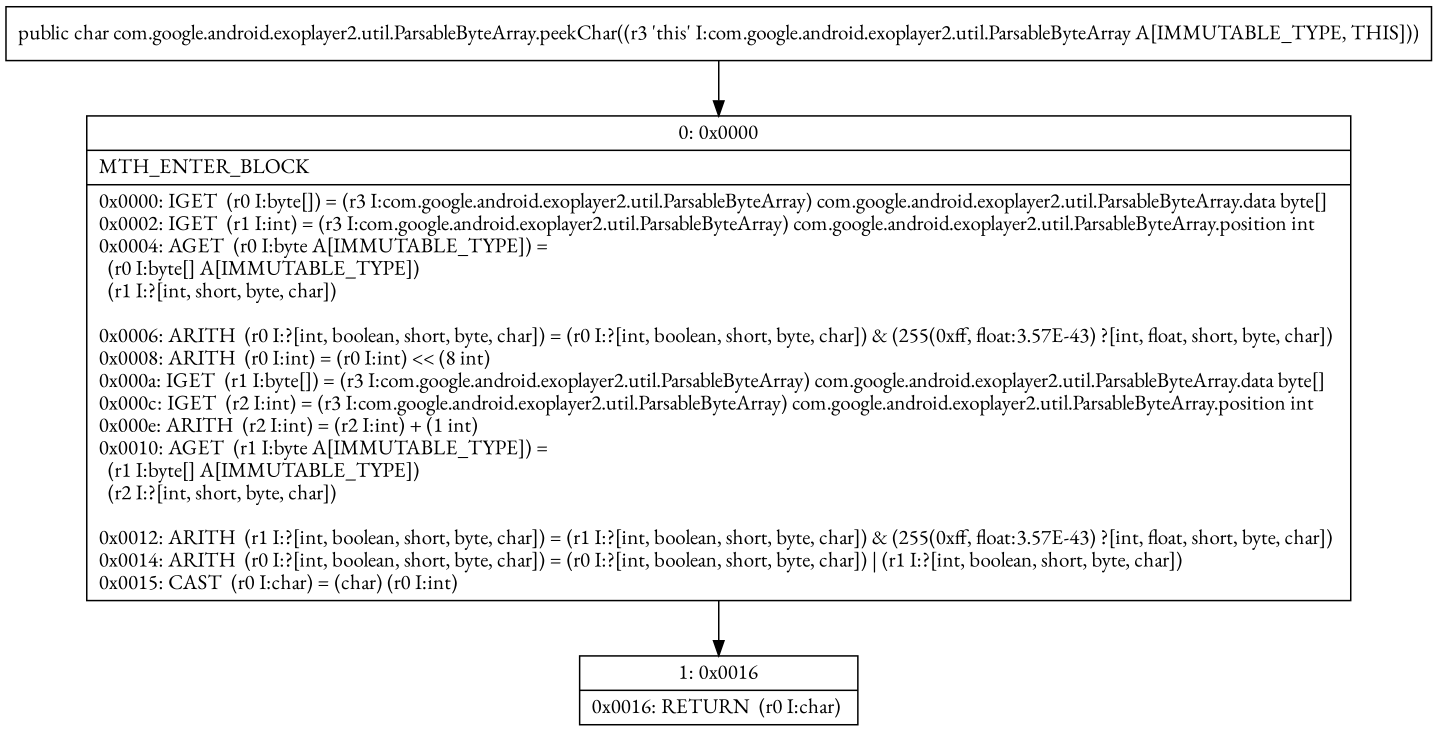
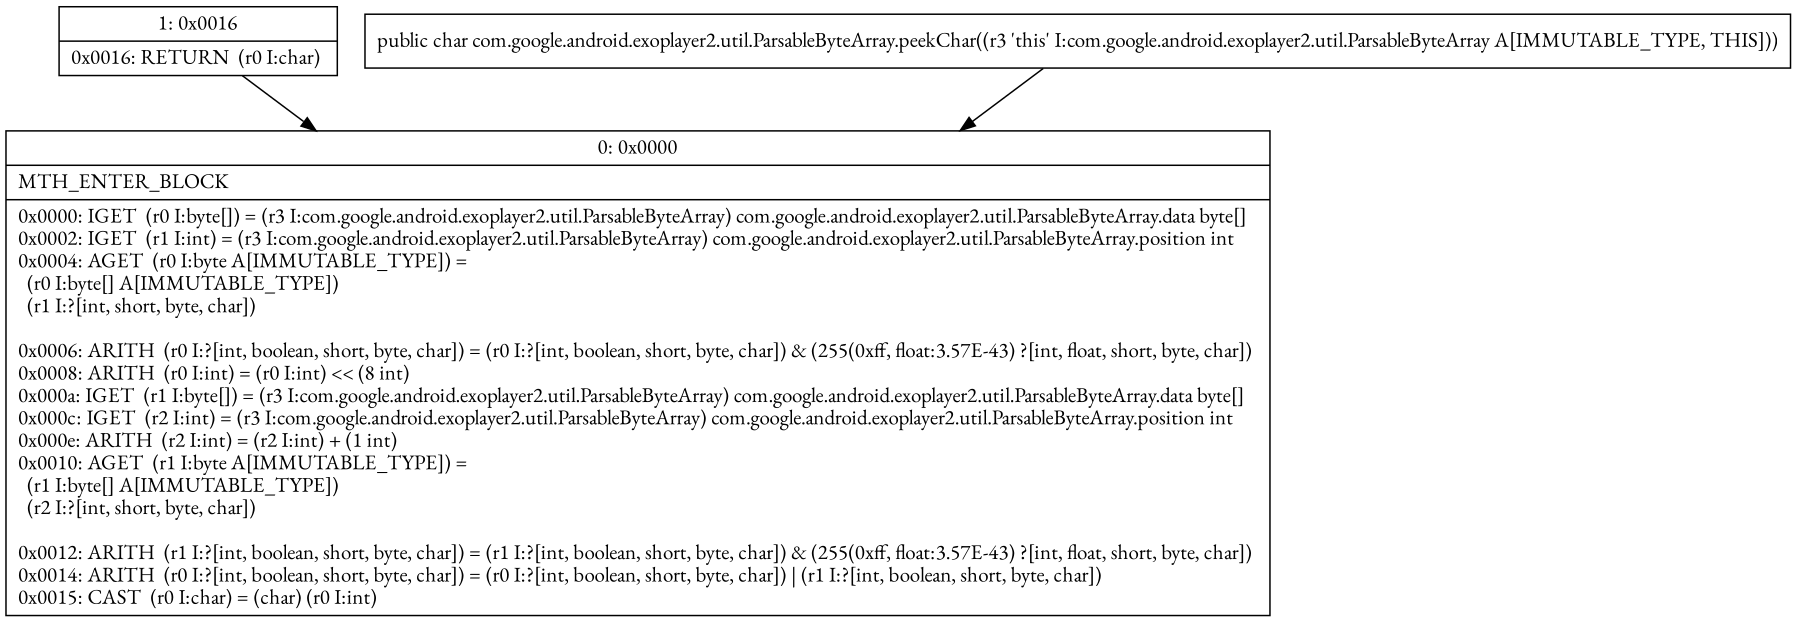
(719, 621) -> (273, 99)
